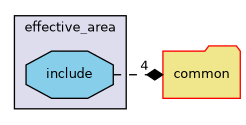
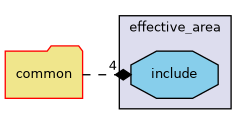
(134, 75) -> (99, 75)
